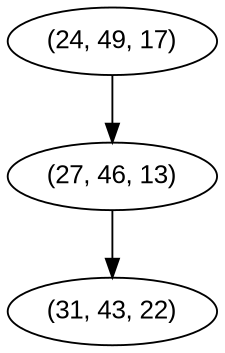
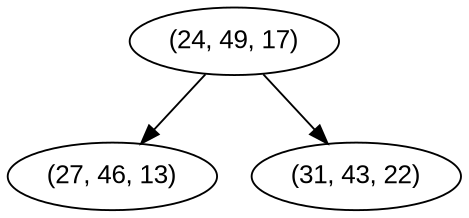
(112, 235) -> (289, 102)
